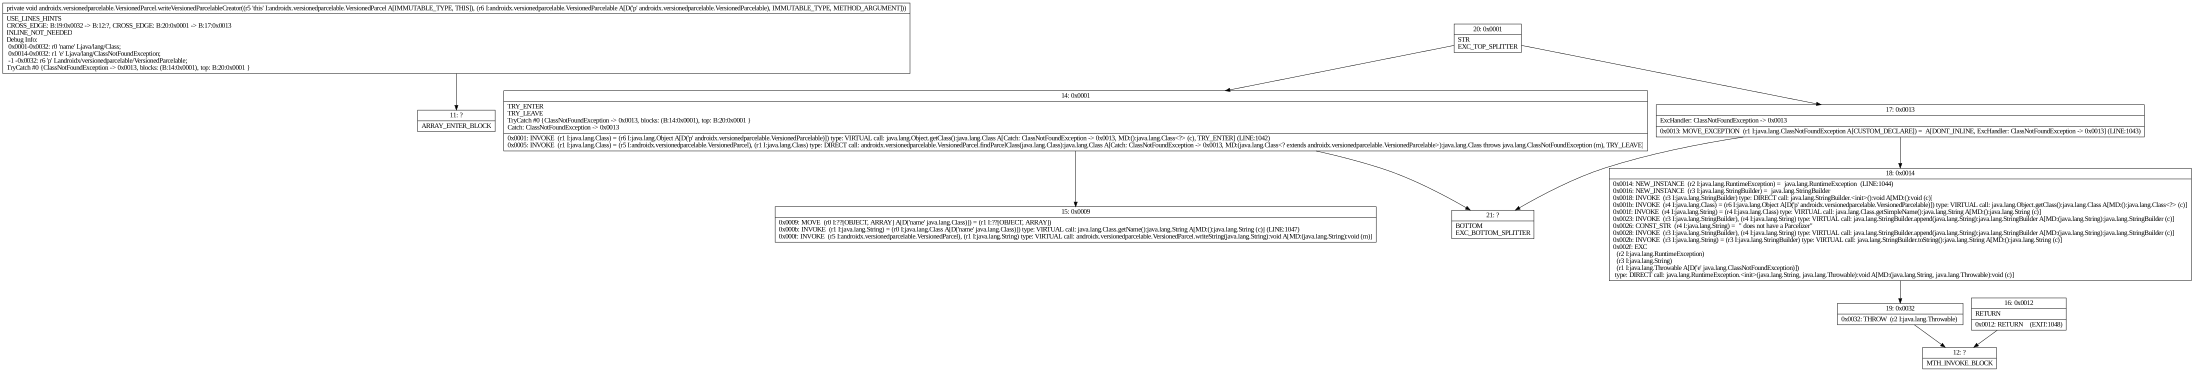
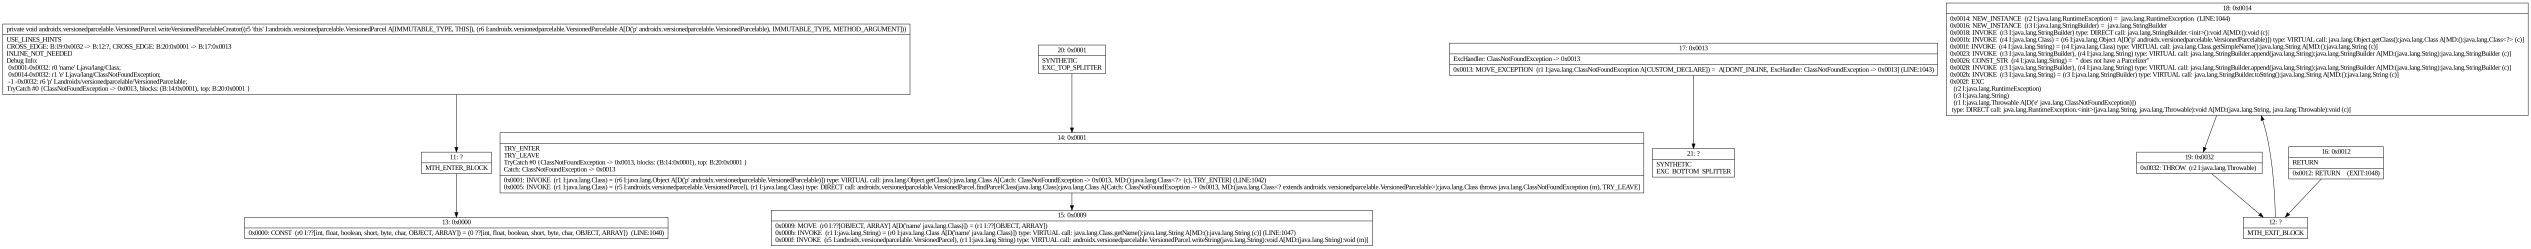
(1464, 40) -> (1060, 61)
(1669, 75) -> none
(456, 126) -> (456, 168)
(1900, 150) -> (2272, 168)
(1394, 173) -> none
(1469, 226) -> (1674, 164)
none -> (456, 228)
(1960, 363) -> (2275, 233)
